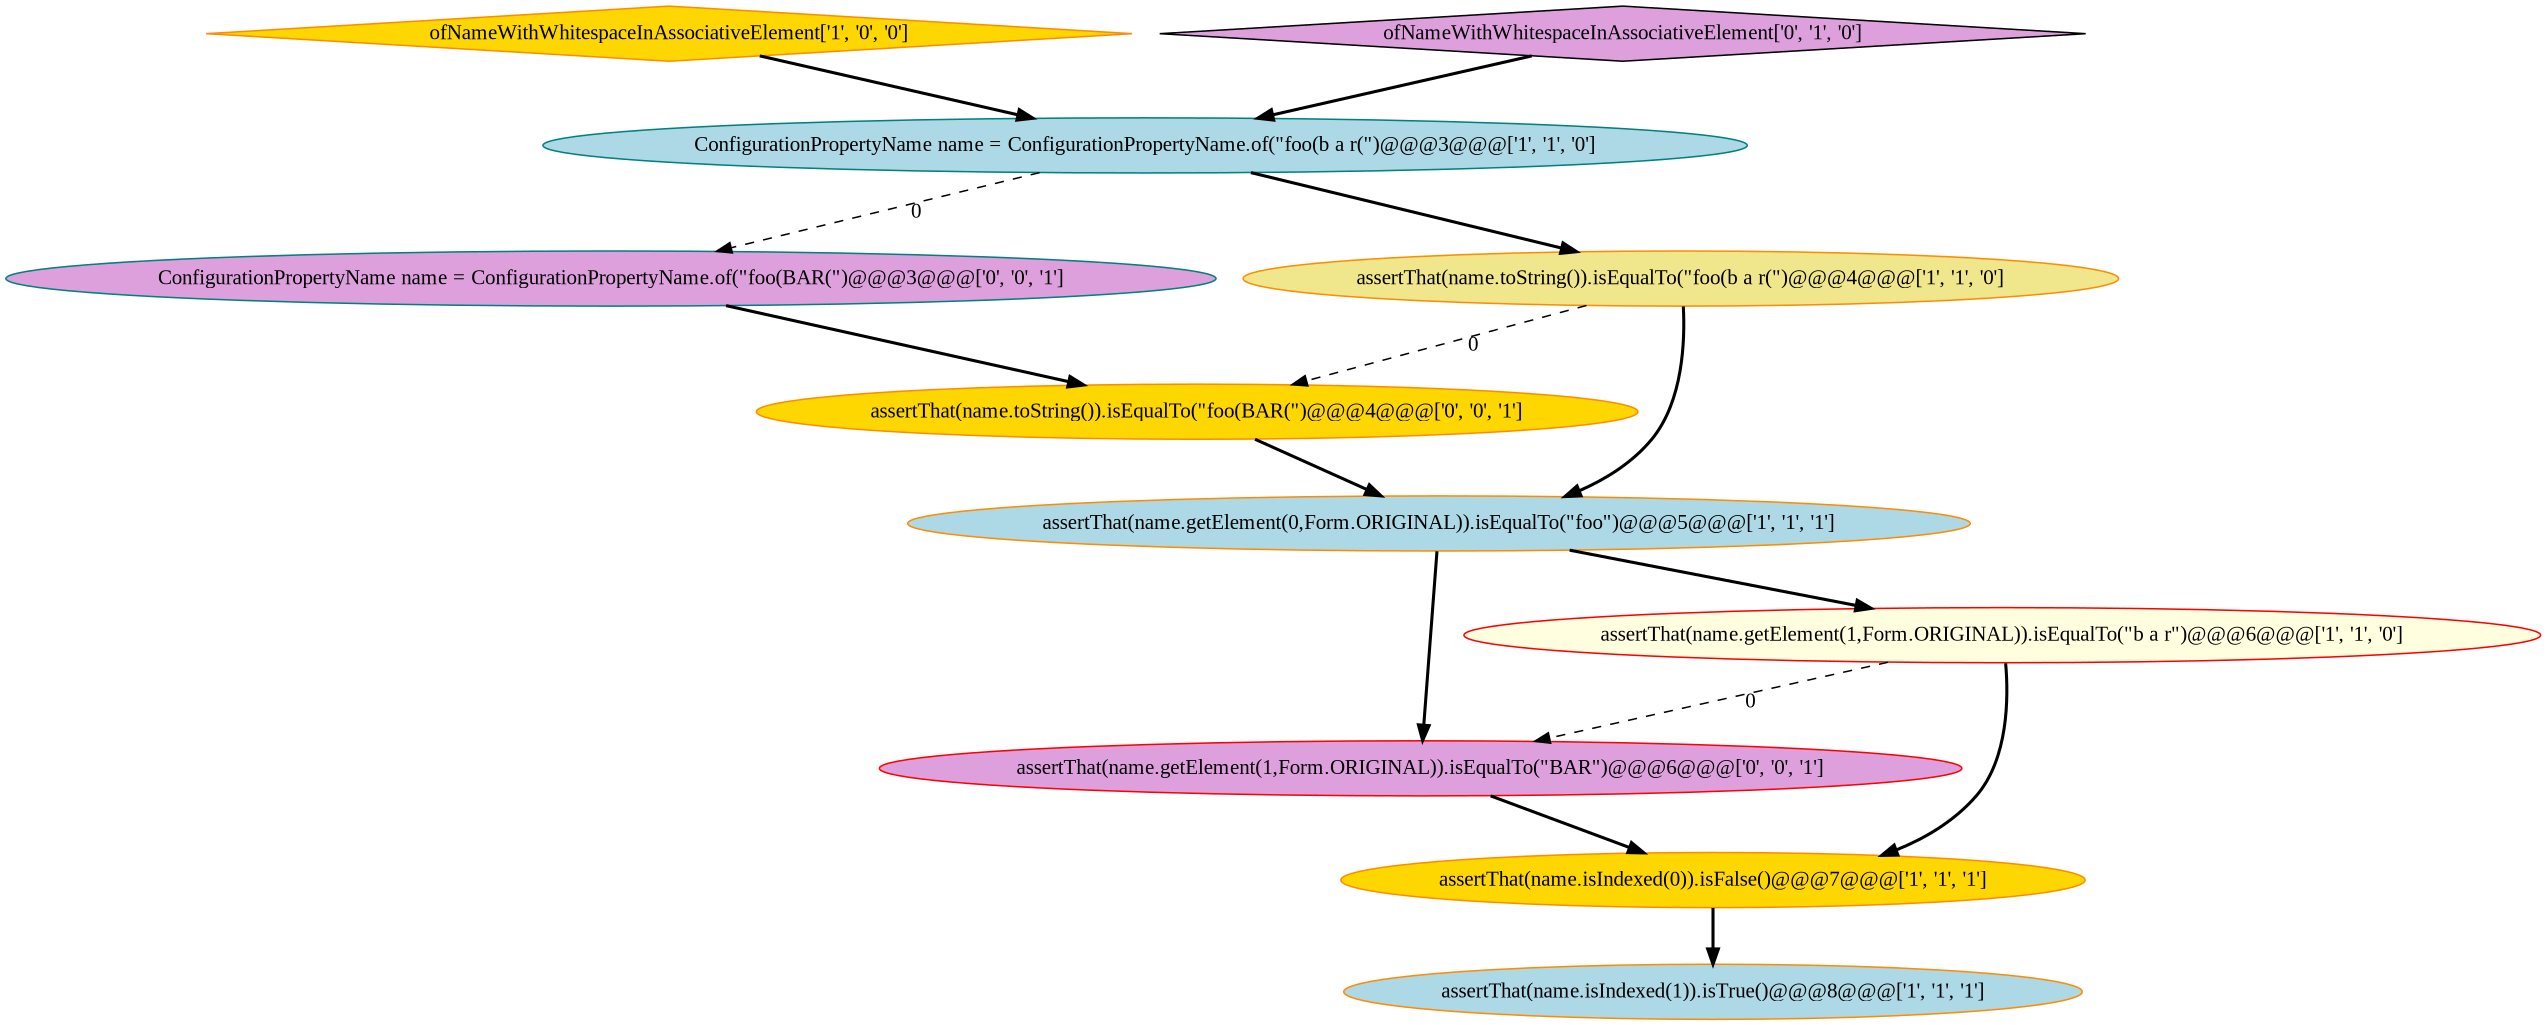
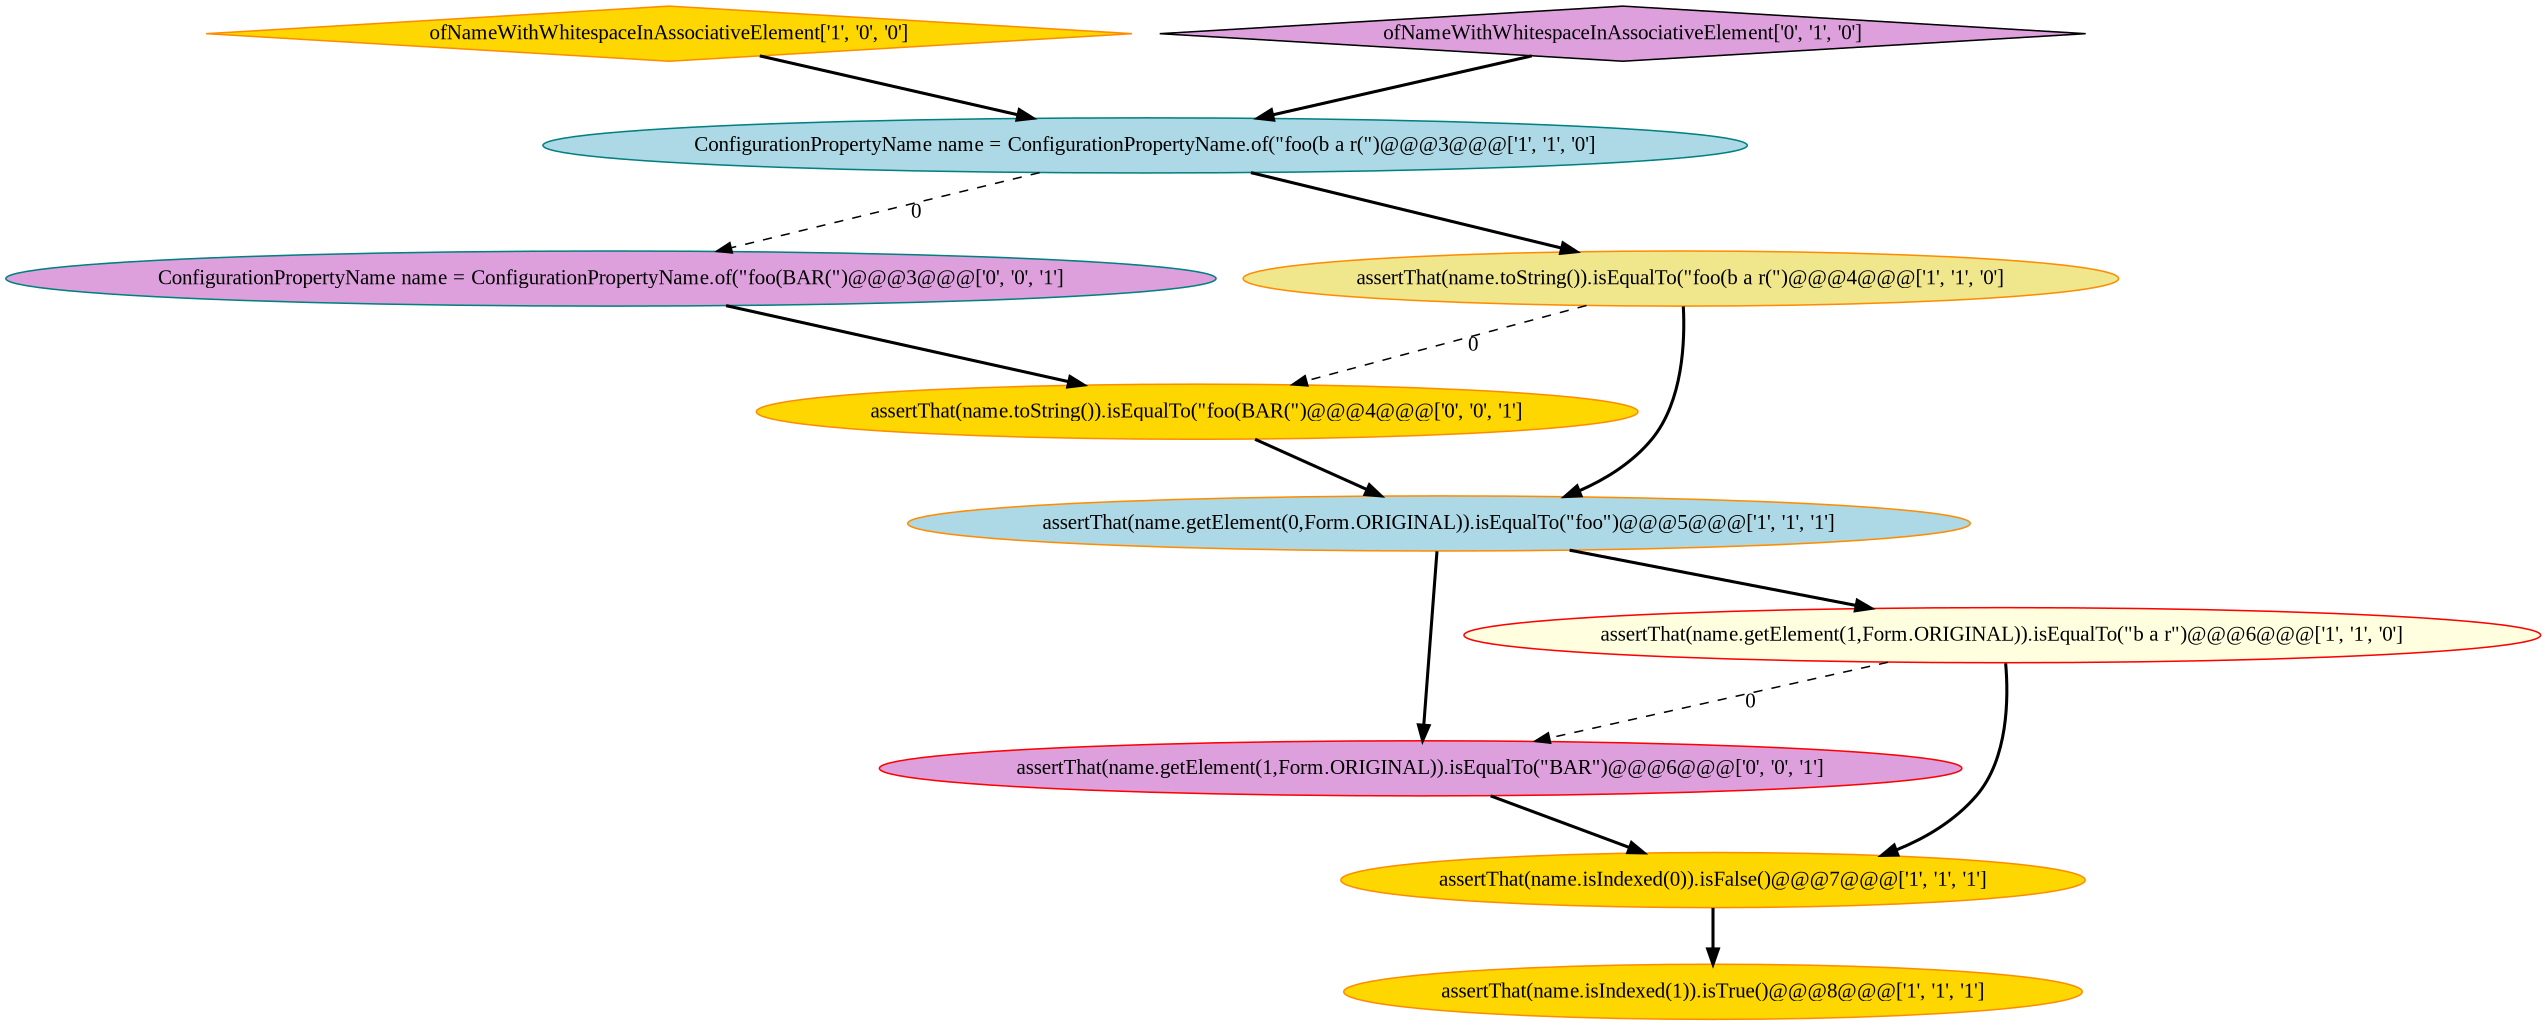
(1713, 992) -> (1713, 992)
